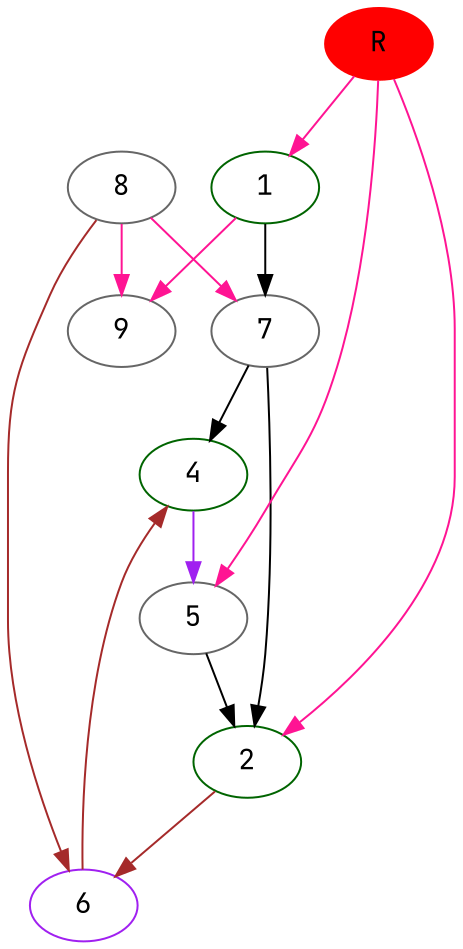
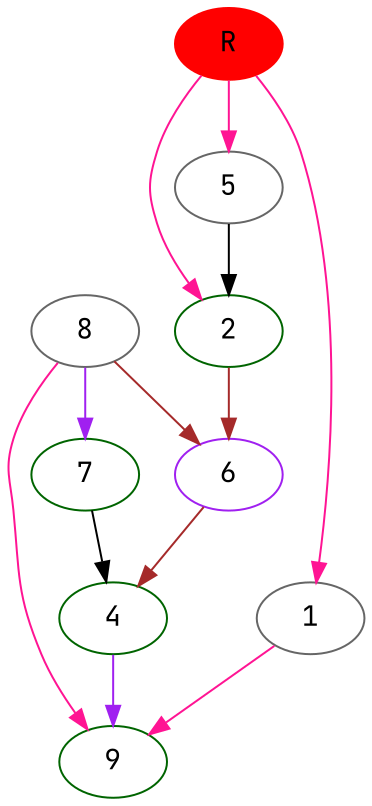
(265, 187) -> (311, 618)
(265, 249) -> none
(184, 250) -> (85, 393)
(122, 331) -> (113, 762)
(265, 331) -> (85, 475)
(193, 537) -> (113, 680)
(270, 537) -> none
